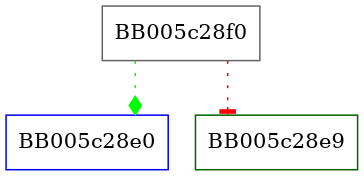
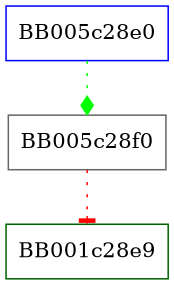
(135, 79) -> (87, 79)
(277, 142) -> (87, 252)
